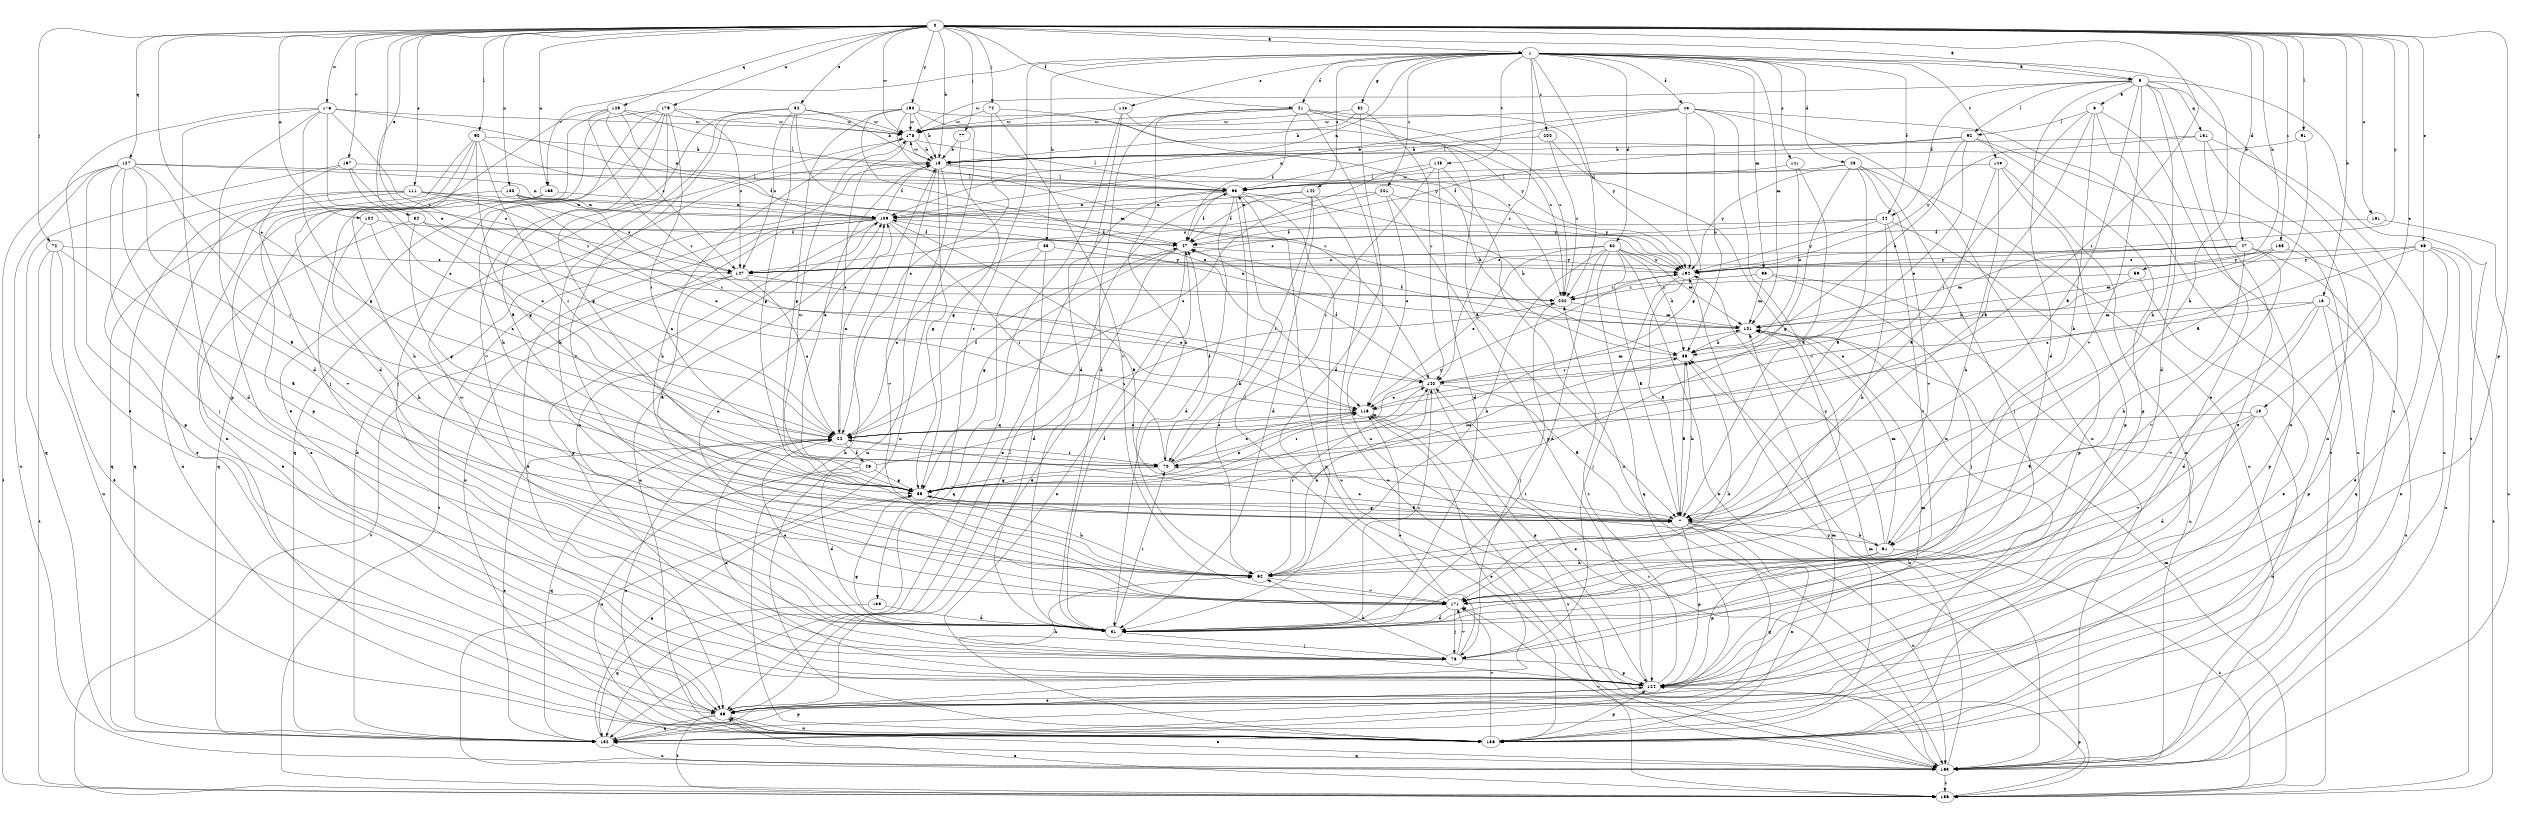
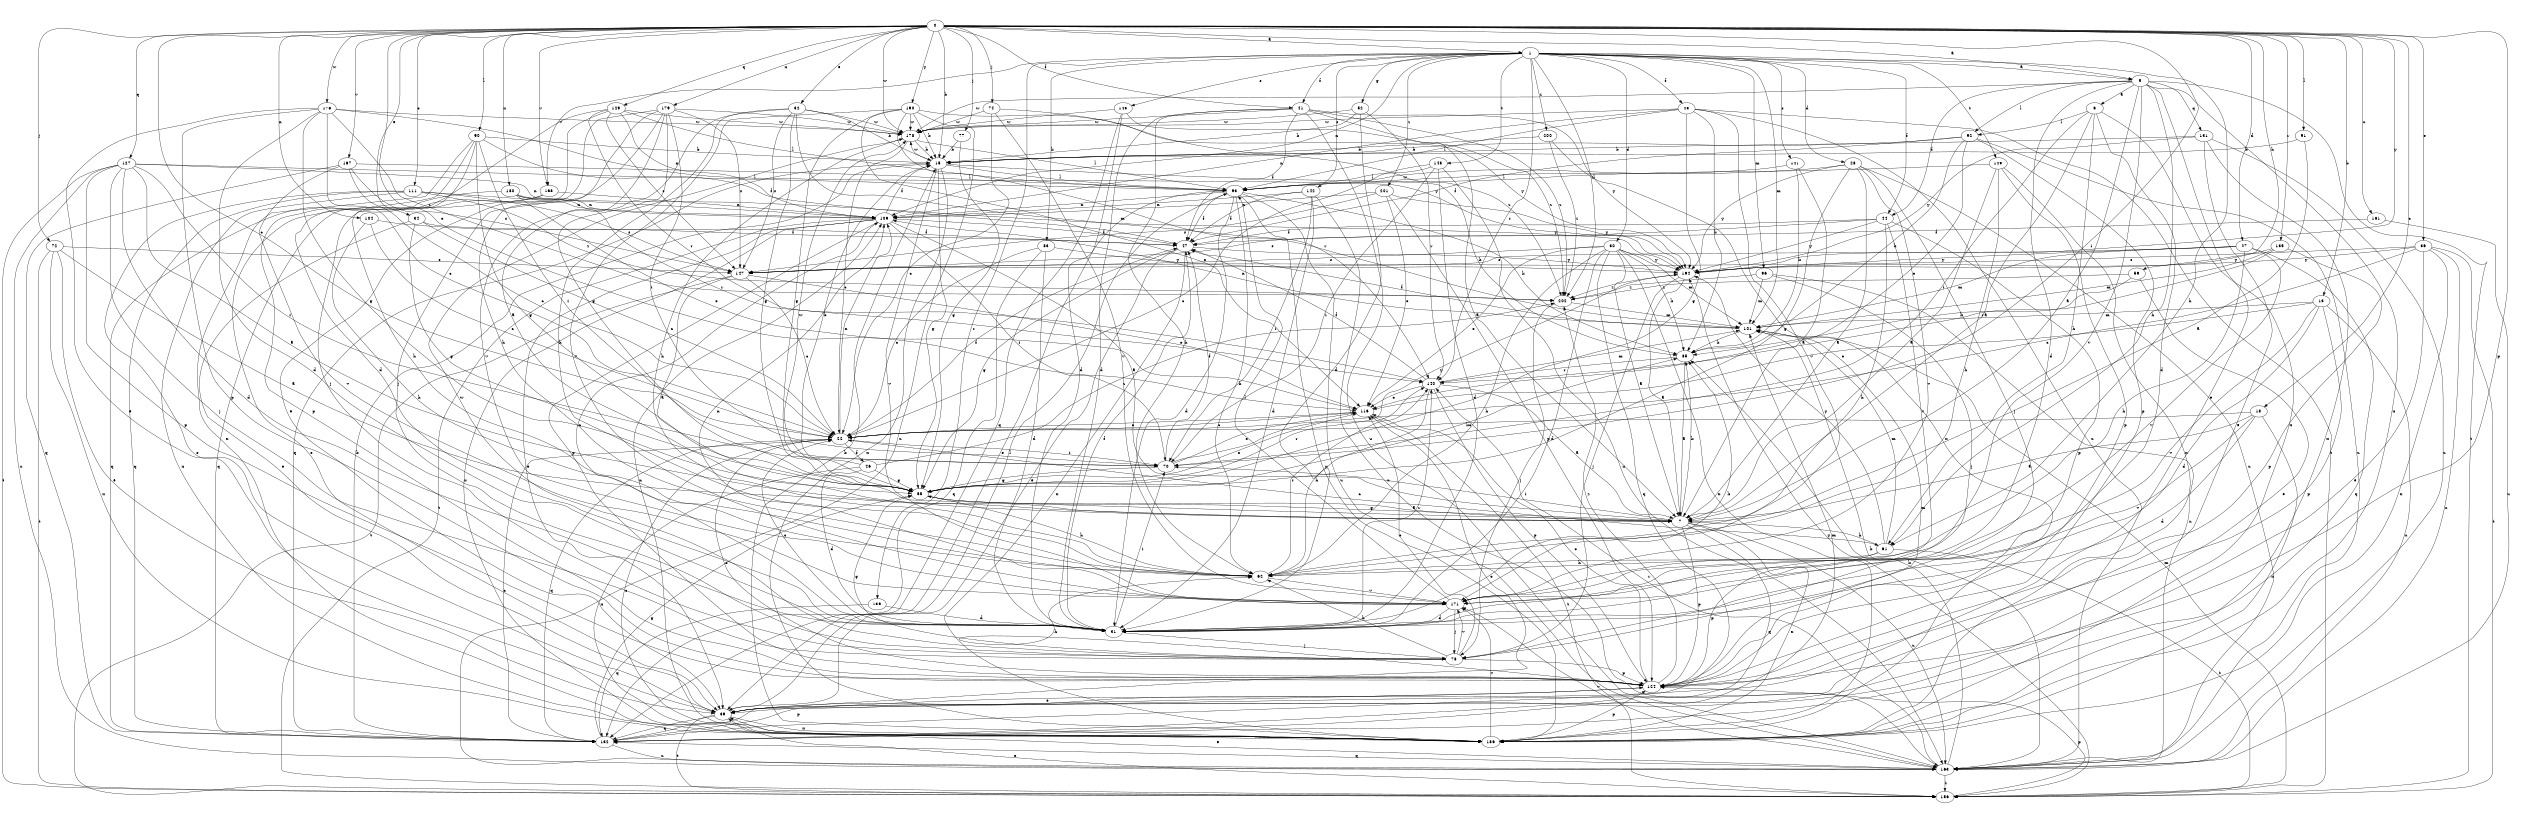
(541, 108) -> (541, 108)
(1871, 549) -> (1871, 549)
